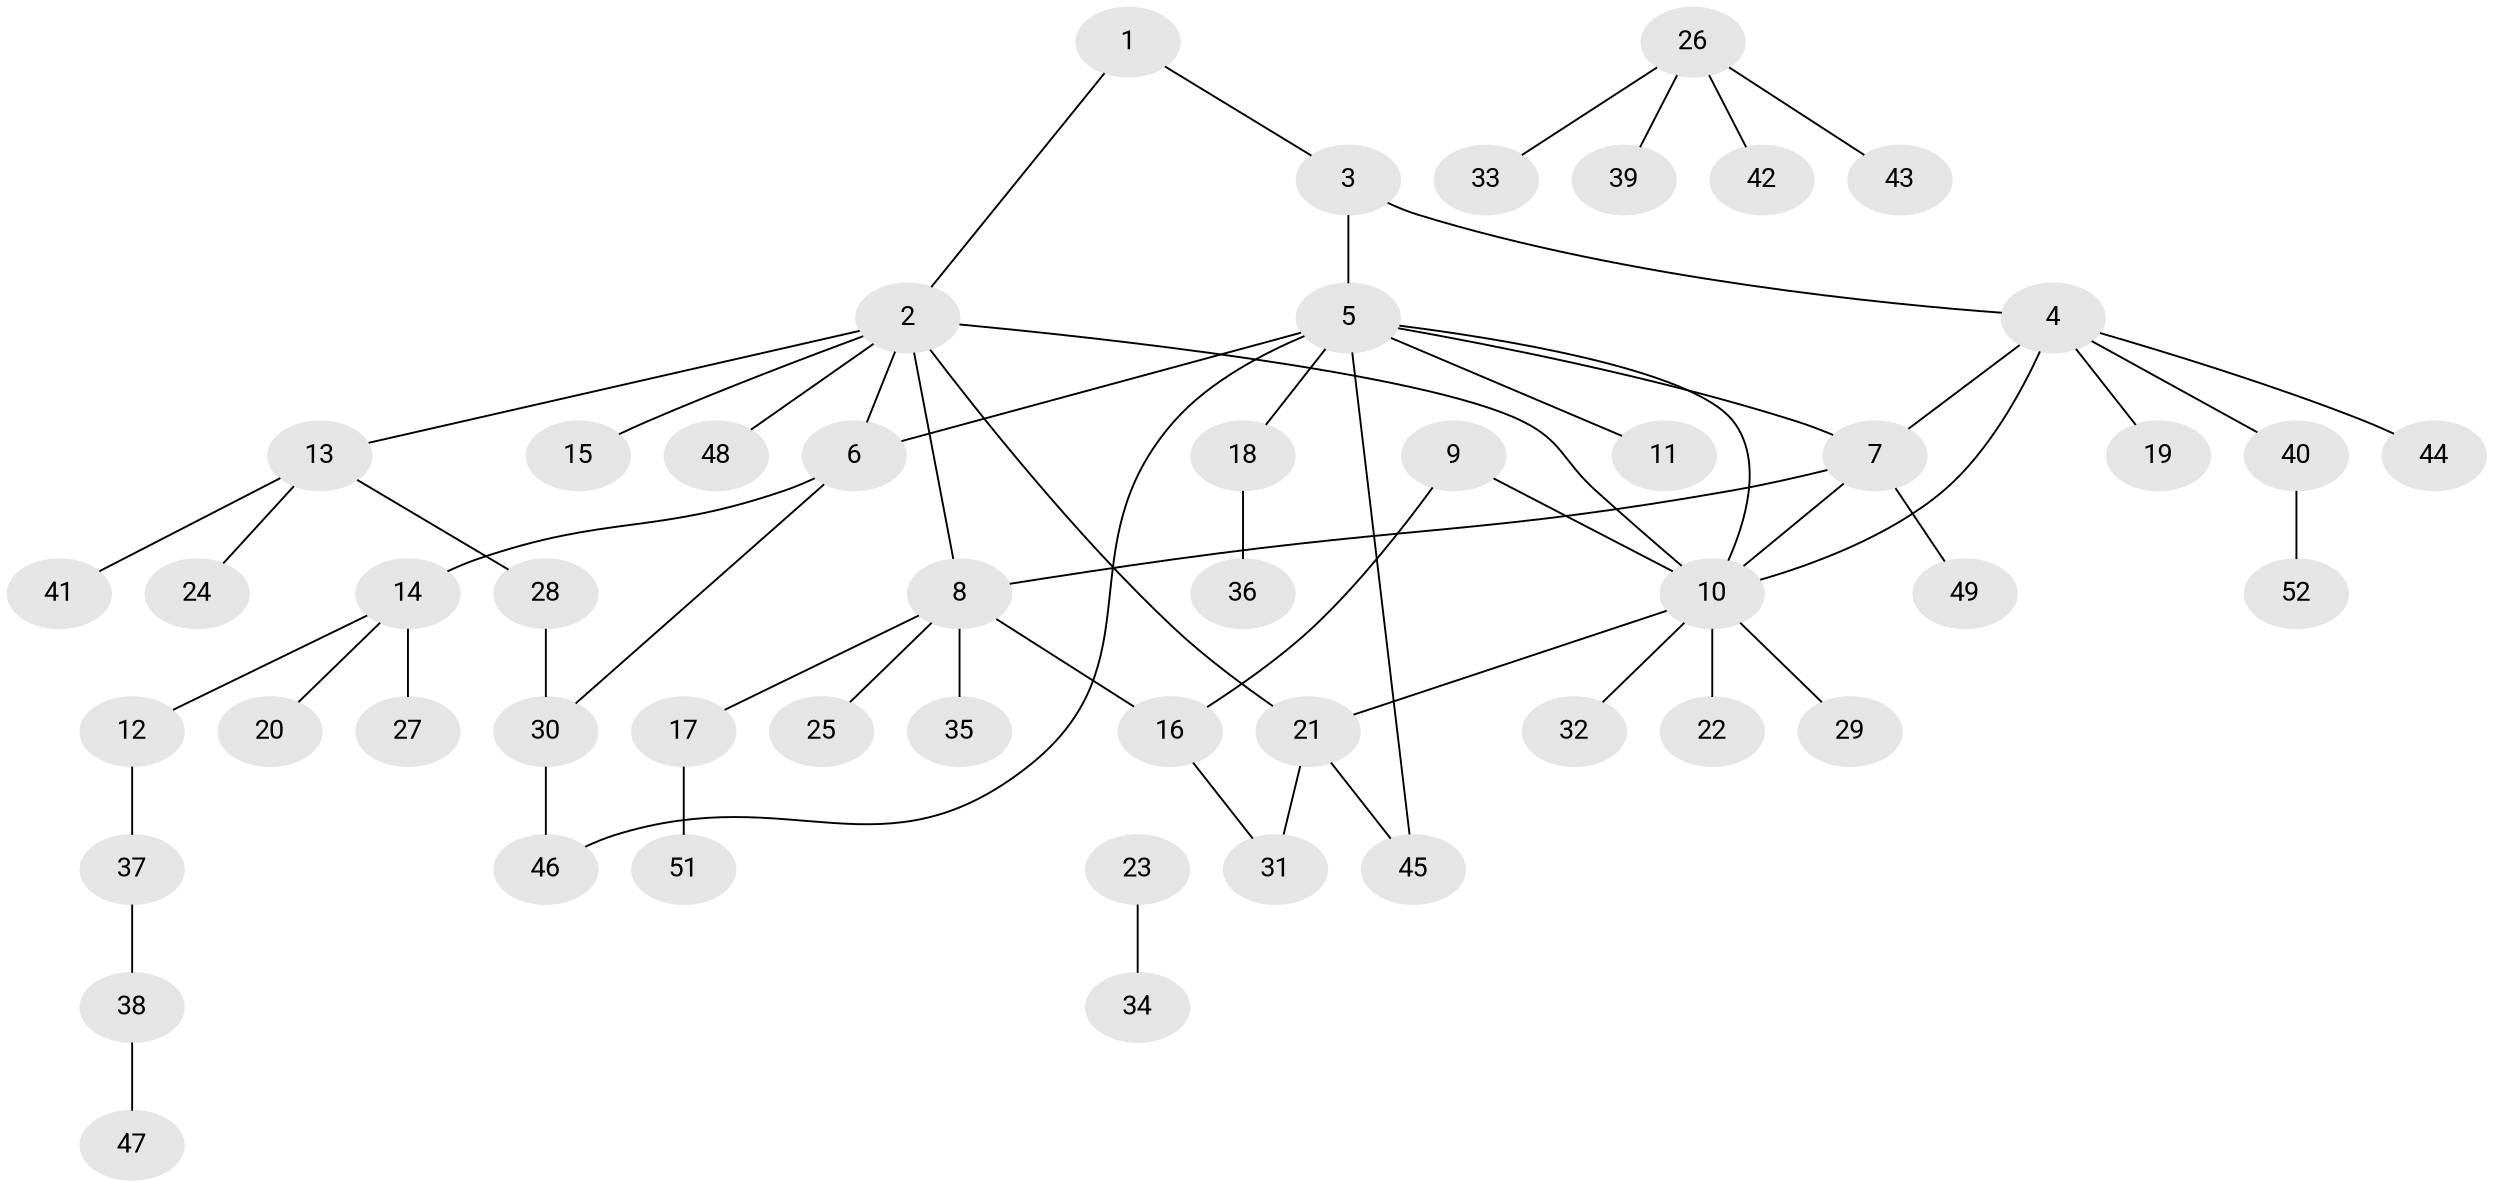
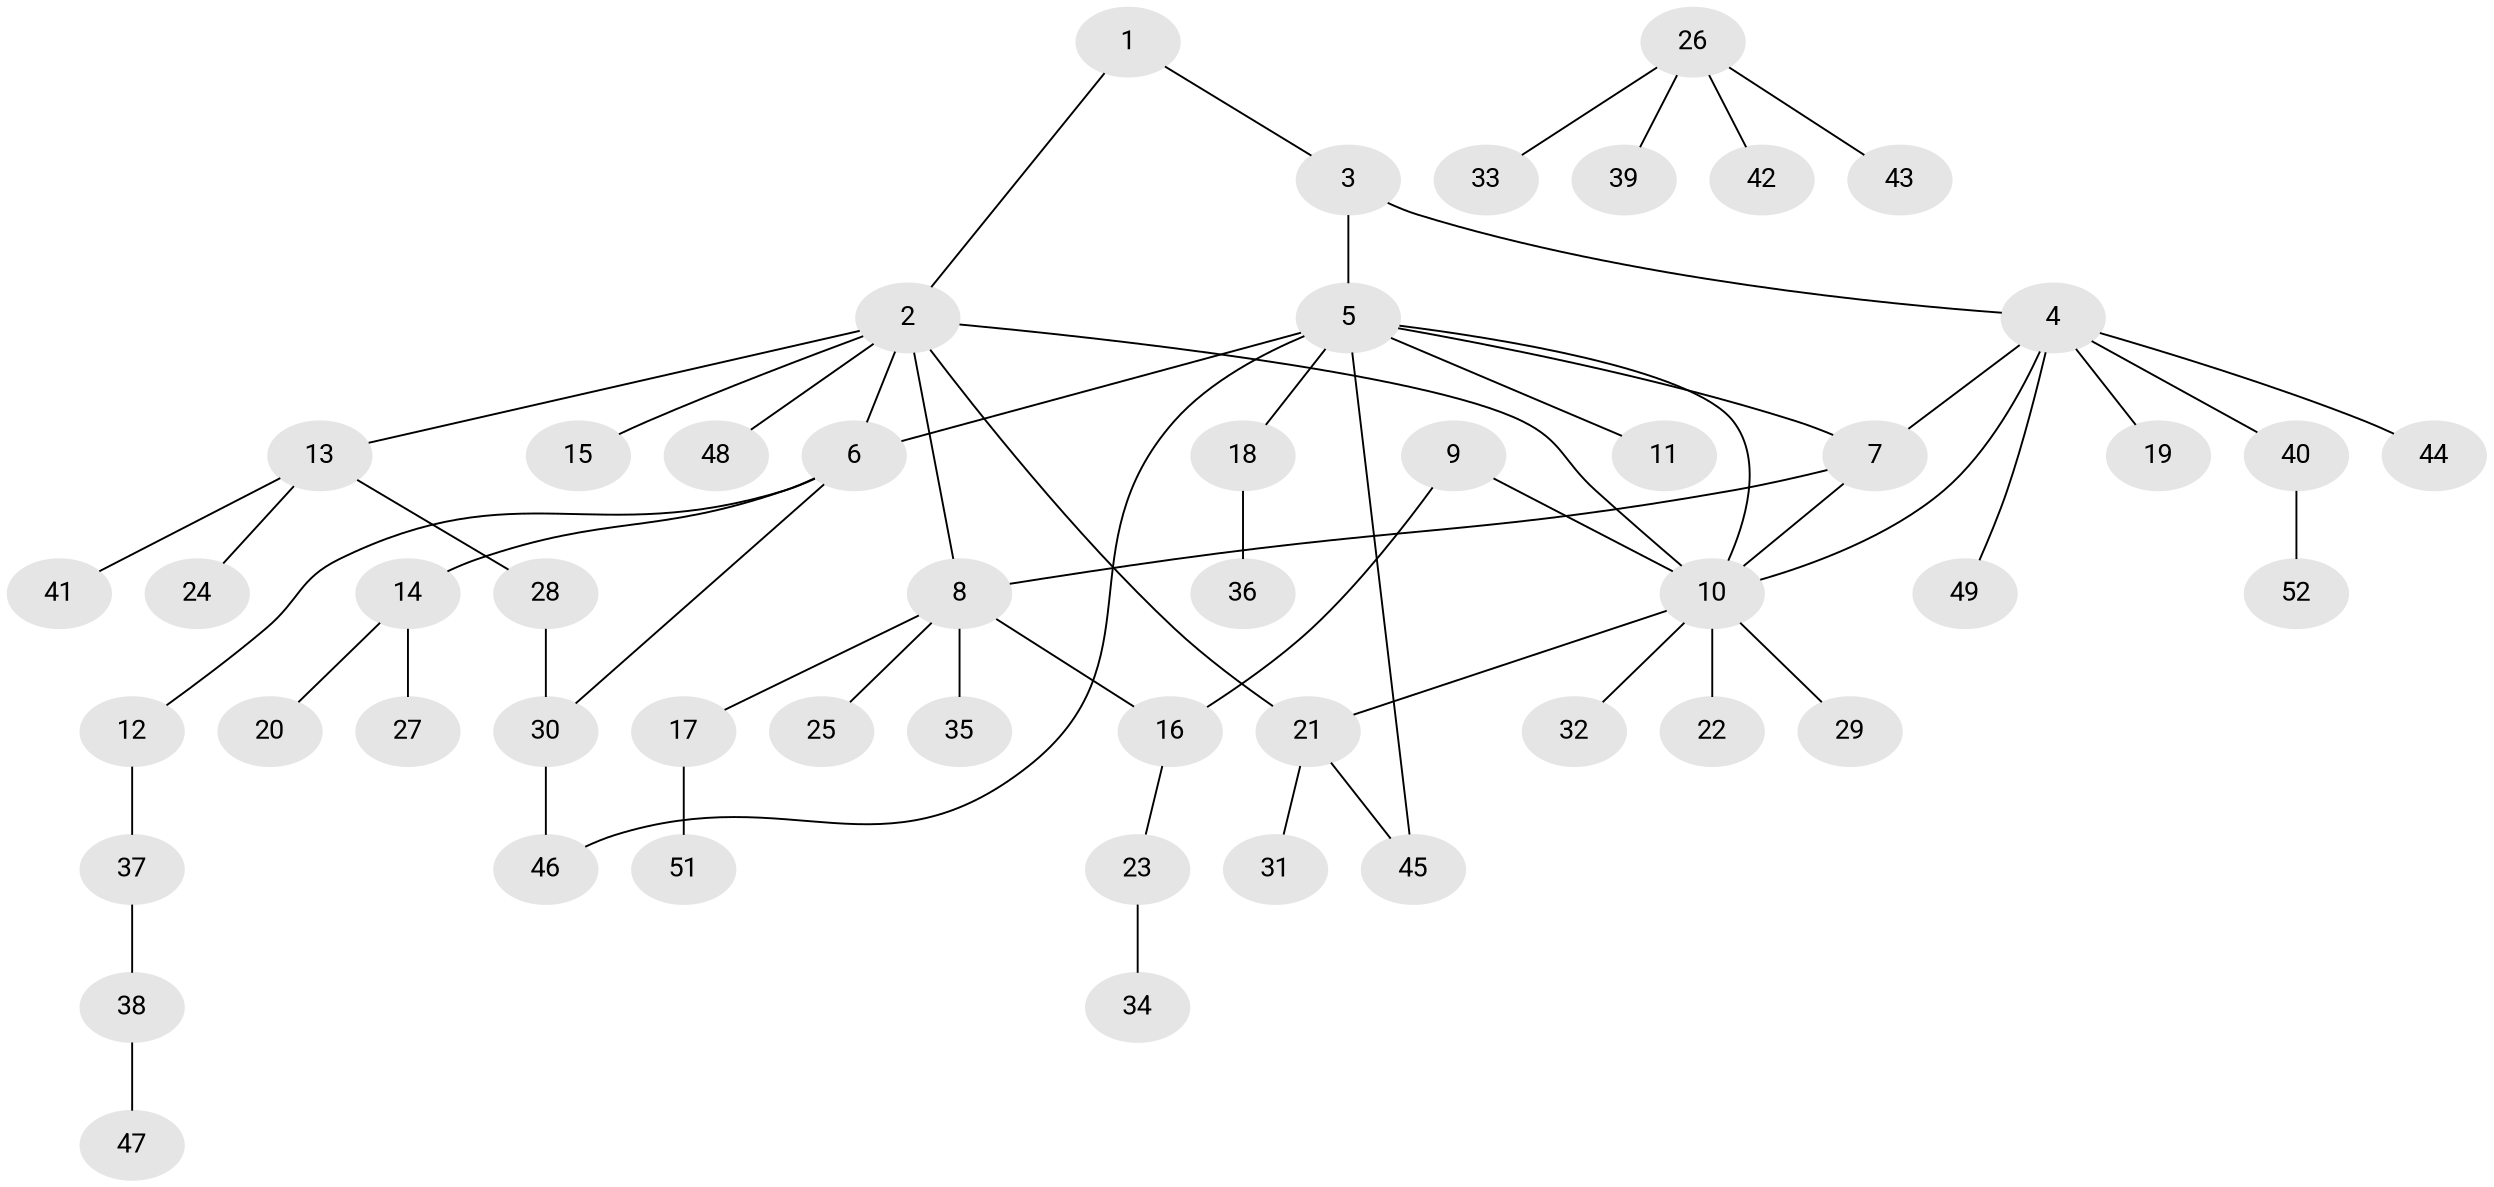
(1920, 525) -> (2018, 458)
(270, 663) -> (462, 519)
(1223, 801) -> (1154, 800)
